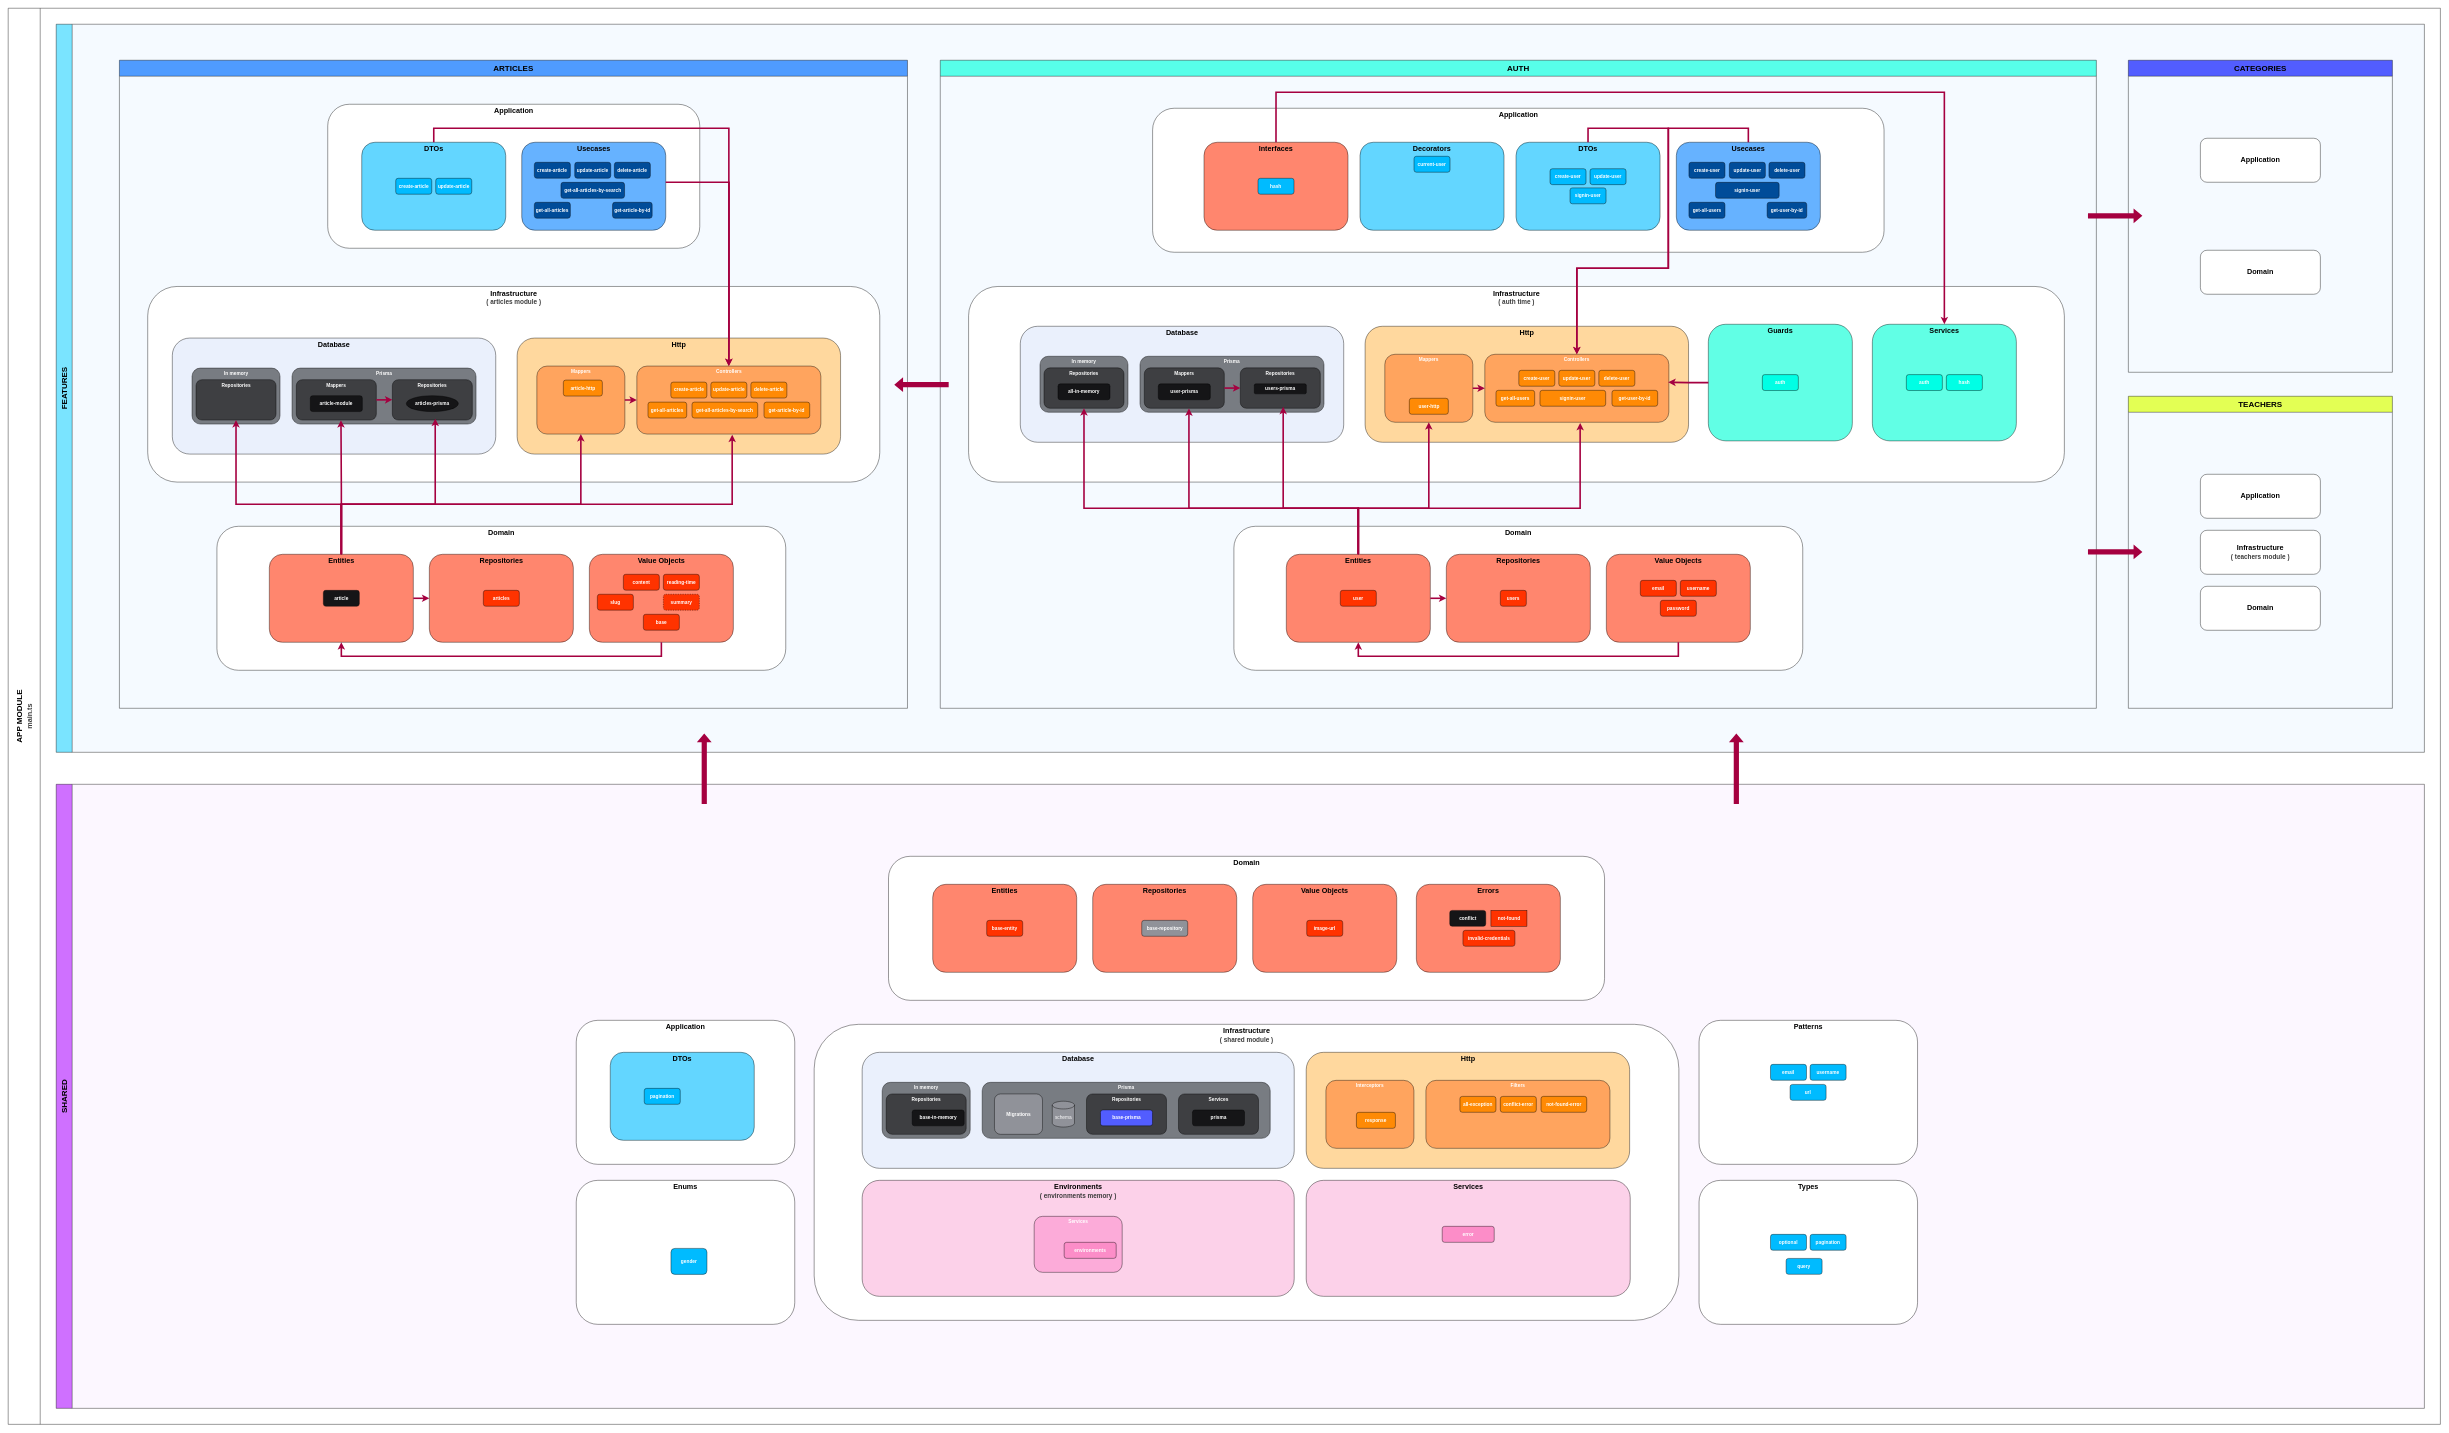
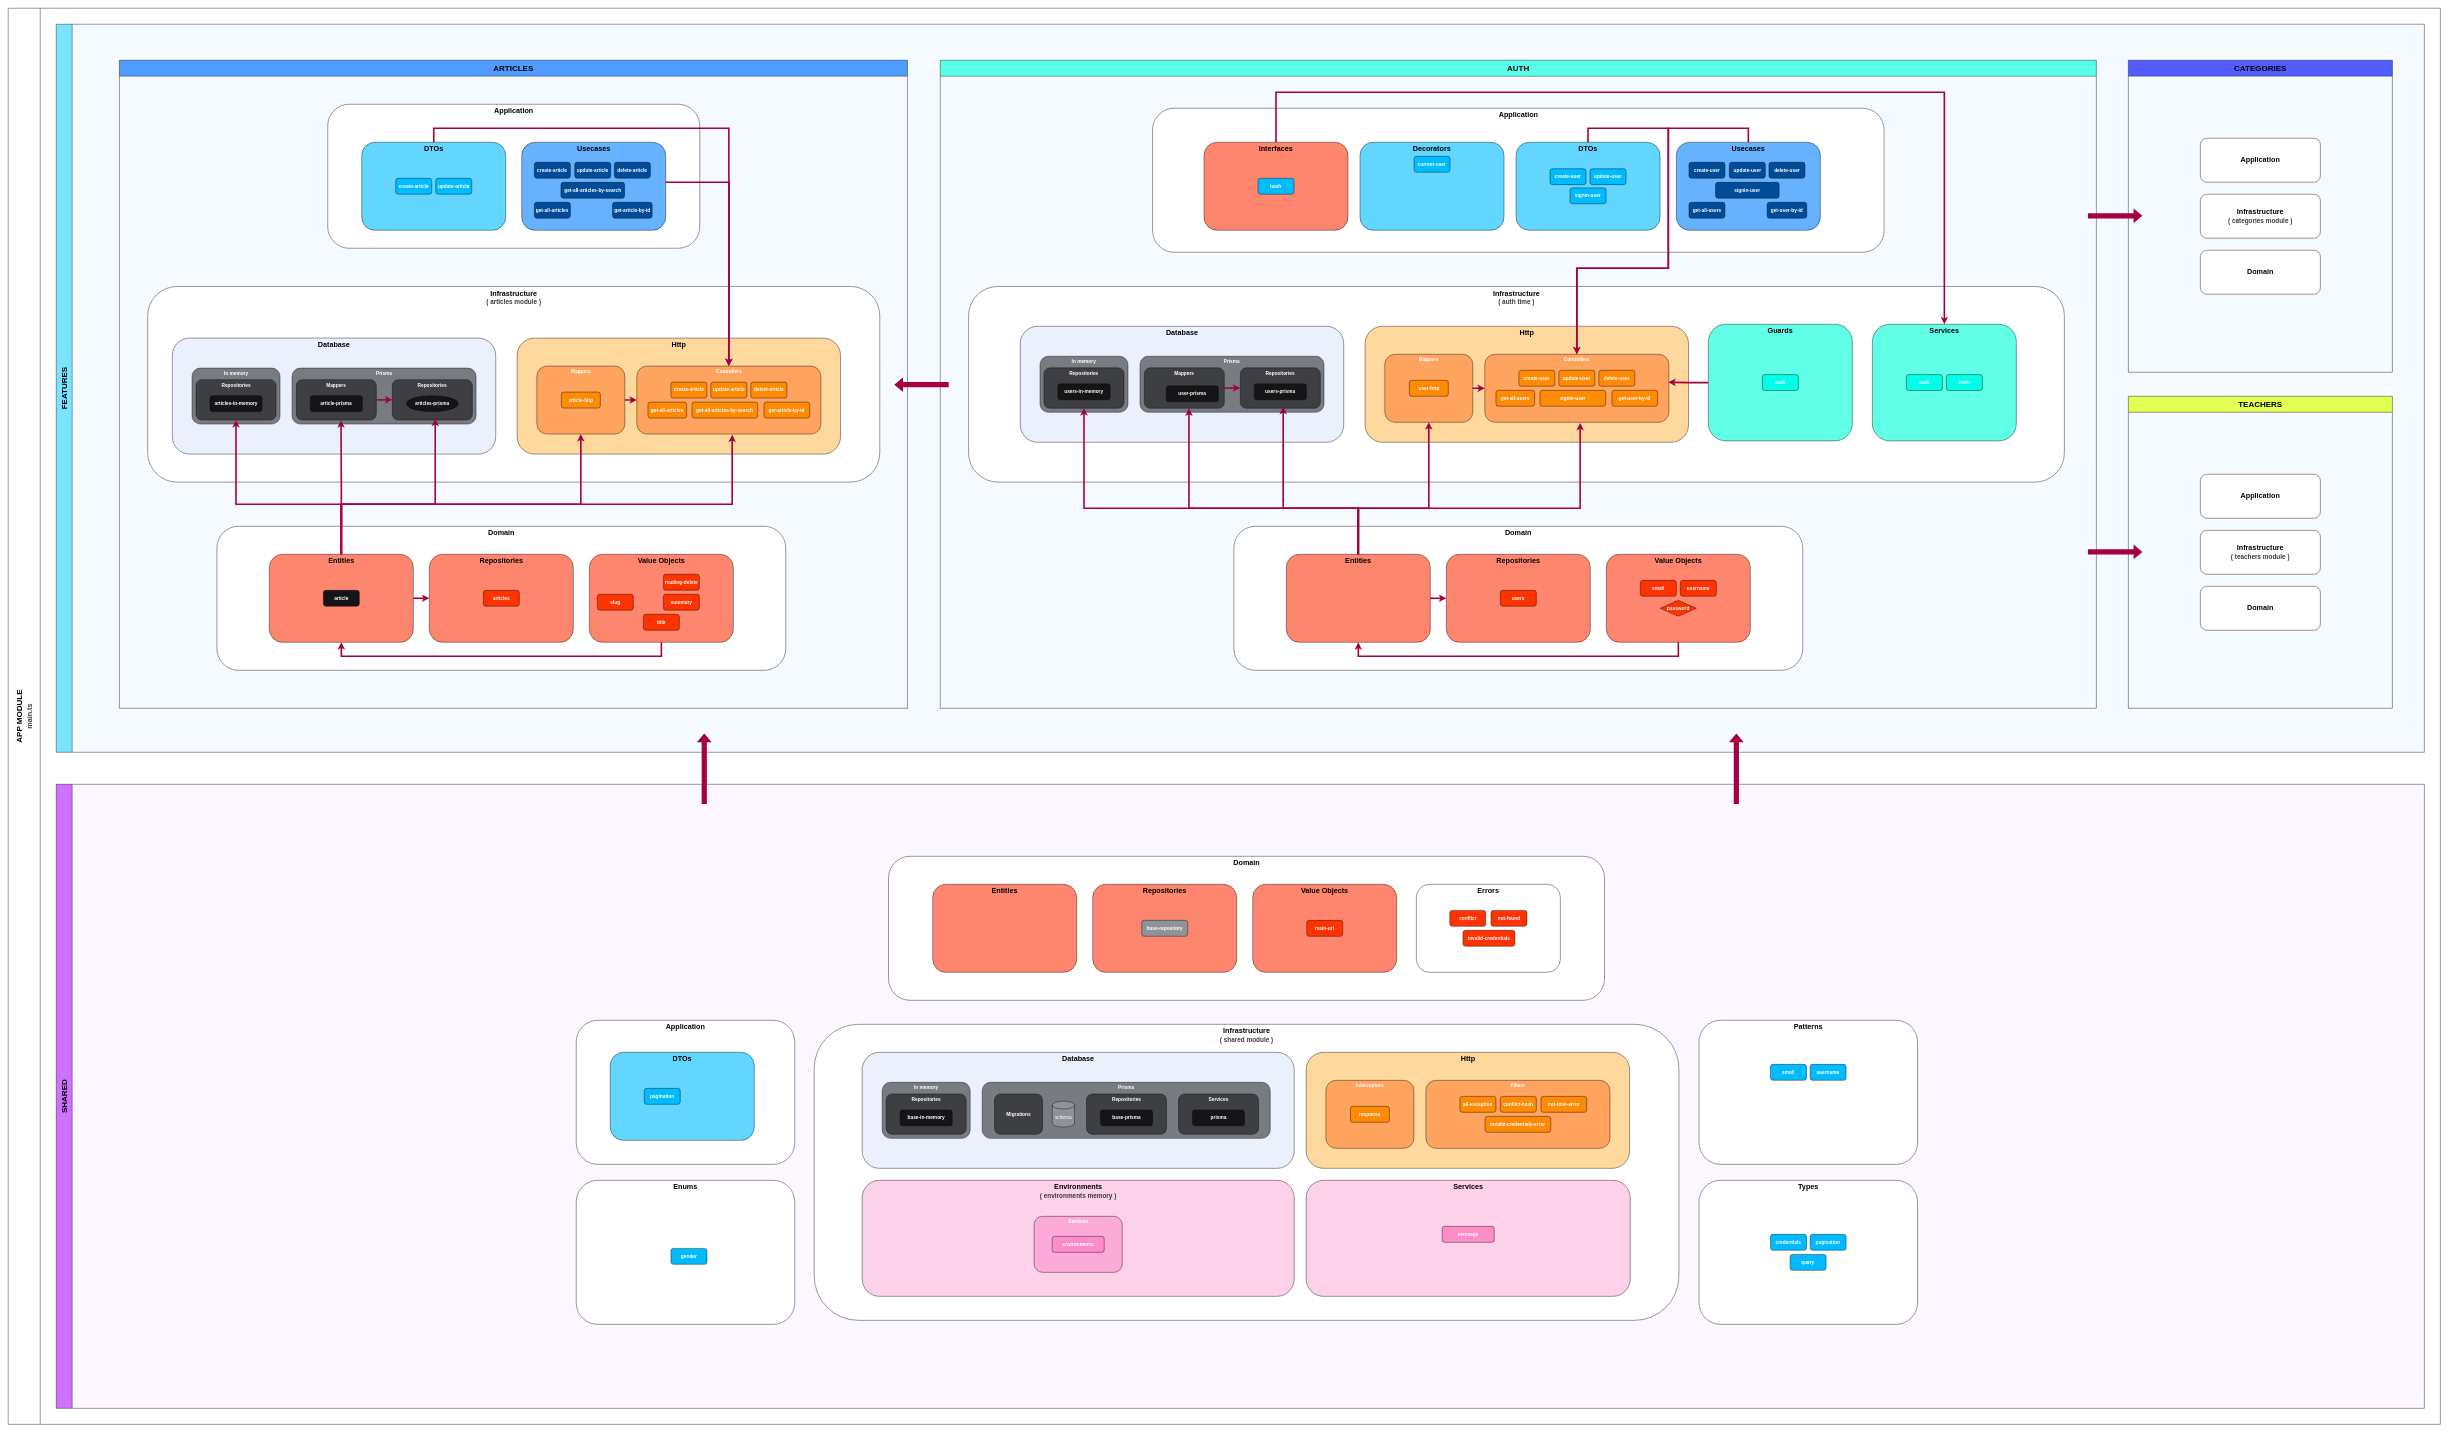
none -> (2260, 216)
(583, 388) -> (581, 400)
(1280, 389) -> (1280, 392)
(1084, 392) -> (1084, 392)
(1184, 392) -> (1192, 394)
(336, 403) -> (336, 403)
none -> (236, 404)
(1429, 406) -> (1429, 388)
(641, 582) -> none
(681, 582) -> (681, 582)
(1358, 598) -> none
(1513, 598) -> (1518, 598)
(681, 602) -> (681, 602)
(1678, 608) -> (1678, 608)
(661, 622) -> (661, 622)
(1468, 918) -> (1468, 918)
(1509, 918) -> (1509, 918)
(1005, 928) -> none
(1325, 928) -> (1325, 928)
(1488, 928) -> (1488, 928)
(1808, 1092) -> none
(1518, 1104) -> (1518, 1104)
(1564, 1104) -> (1564, 1104)
(1018, 1114) -> (1018, 1114)
(938, 1118) -> (926, 1118)
(1126, 1118) -> (1126, 1118)
(1376, 1120) -> (1370, 1114)
none -> (1518, 1124)
(1468, 1234) -> (1468, 1234)
(1788, 1242) -> (1788, 1242)
(1090, 1250) -> (1078, 1244)
(689, 1261) -> (689, 1256)
(1804, 1266) -> (1808, 1262)
